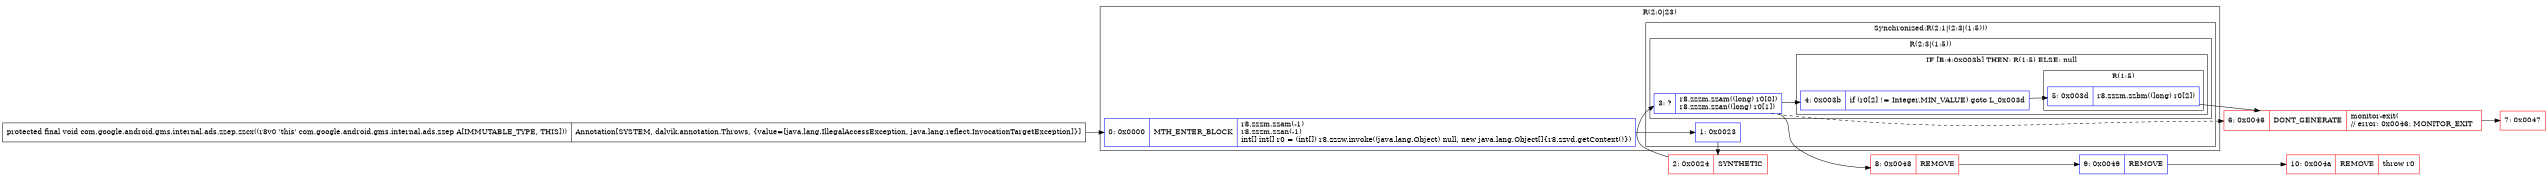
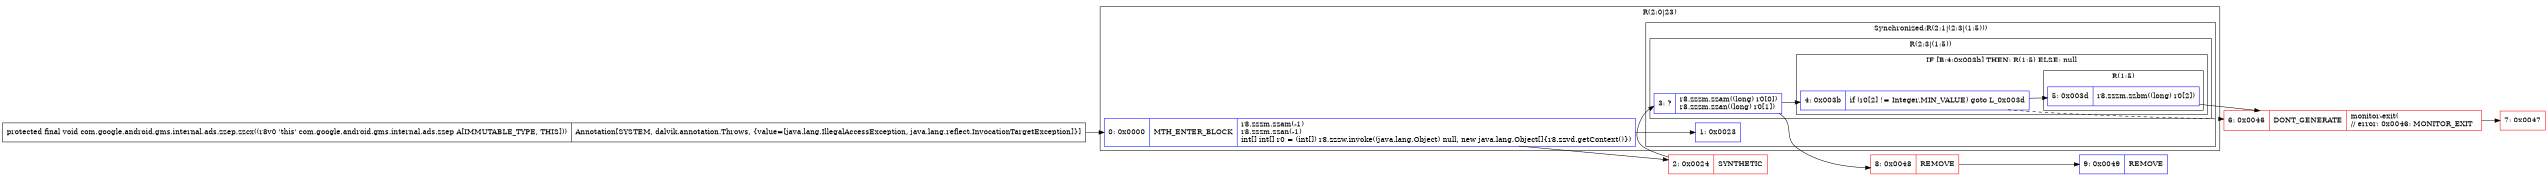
(1995, 125) -> (2113, 116)
(1718, 146) -> (1602, 154)
(2353, 164) -> none
